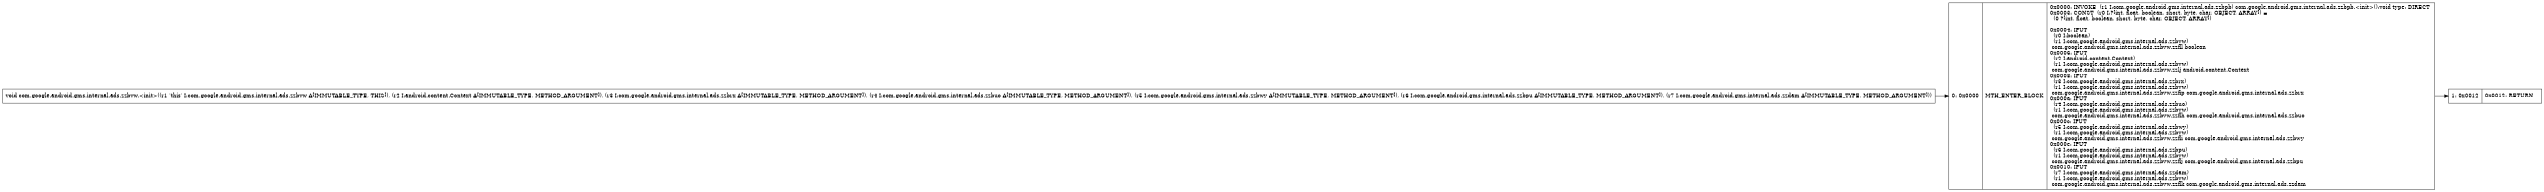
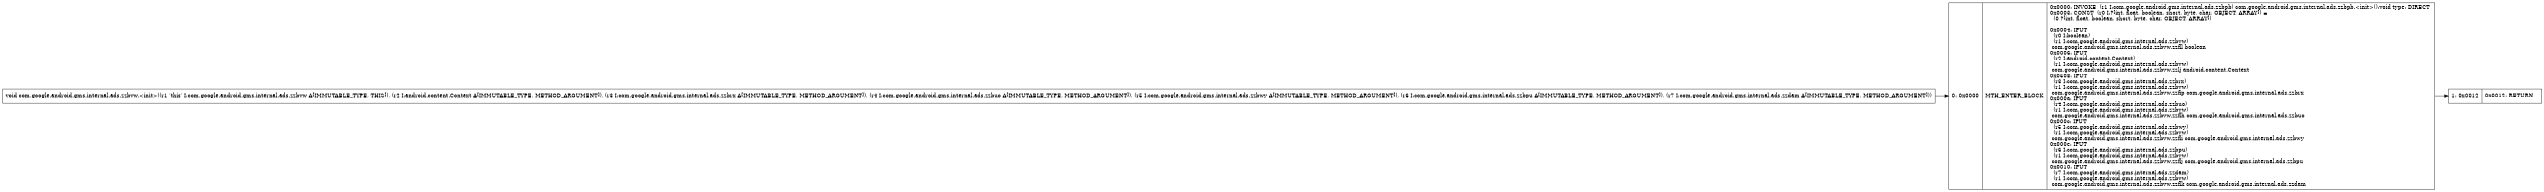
(2070, 76) -> (2070, 76)
